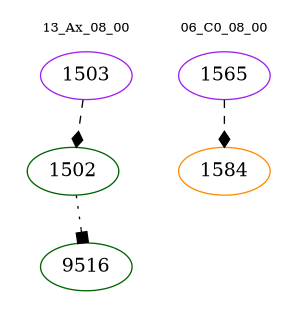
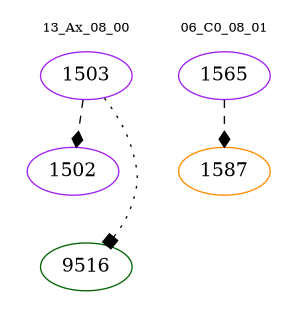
(224, 29) -> (224, 29)
(73, 171) -> (73, 171)
(224, 171) -> (224, 171)
(79, 213) -> (136, 165)
